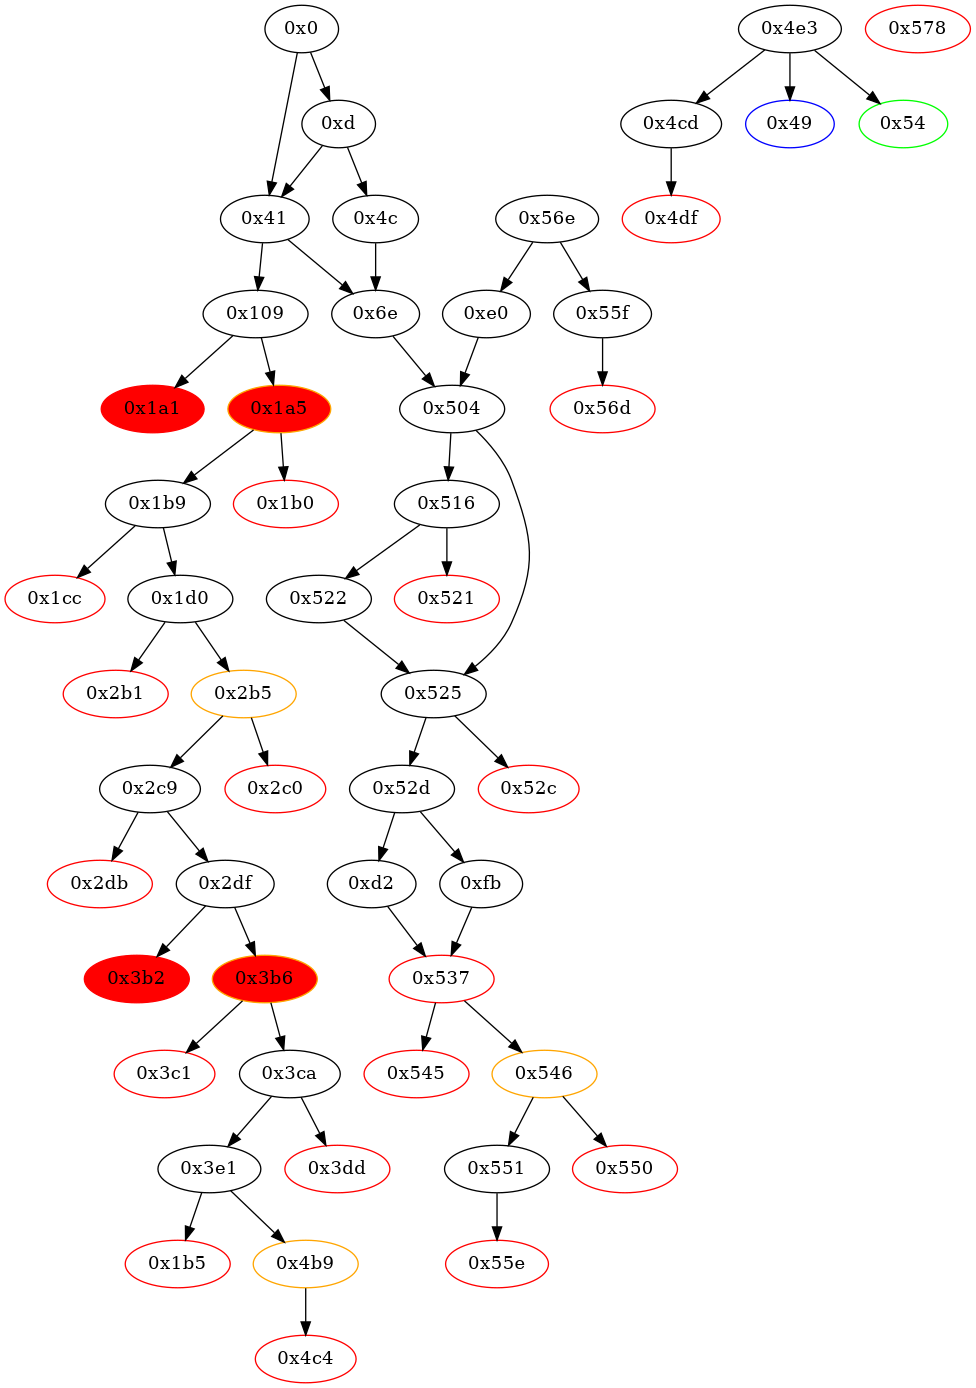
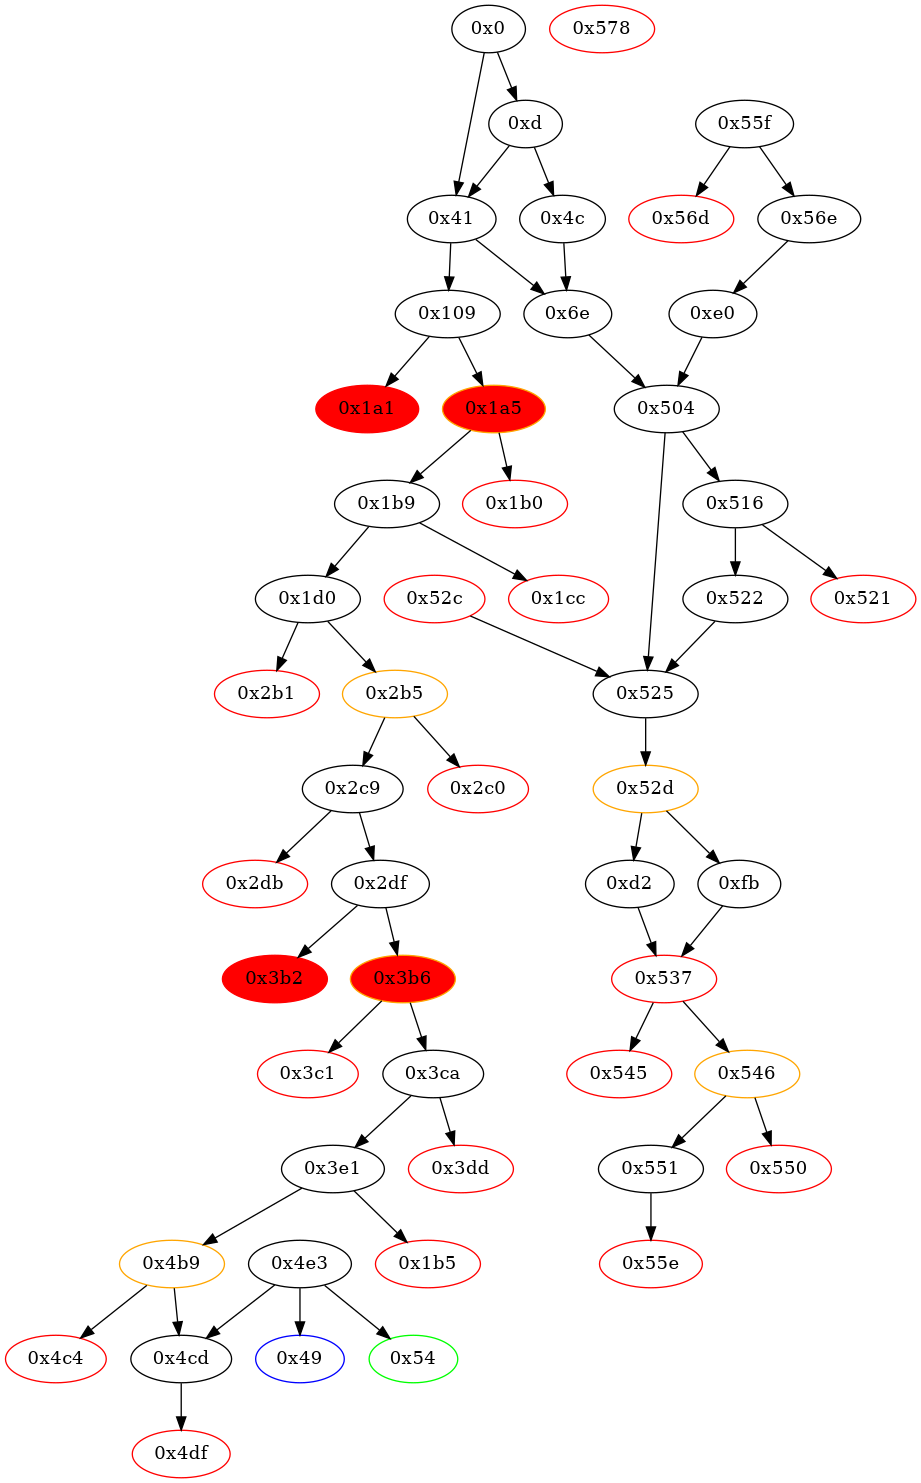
(572, 261) -> (773, 166)
(476, 737) -> (534, 644)
(402, 789) -> (646, 789)
none -> (176, 1305)
